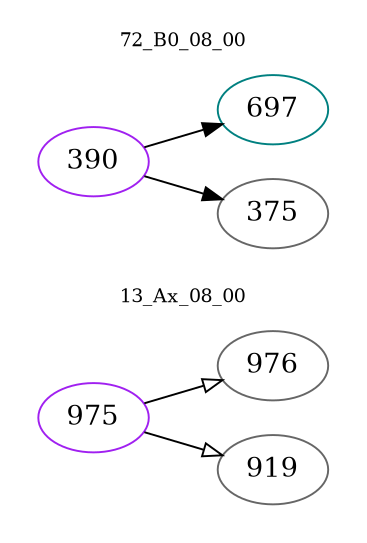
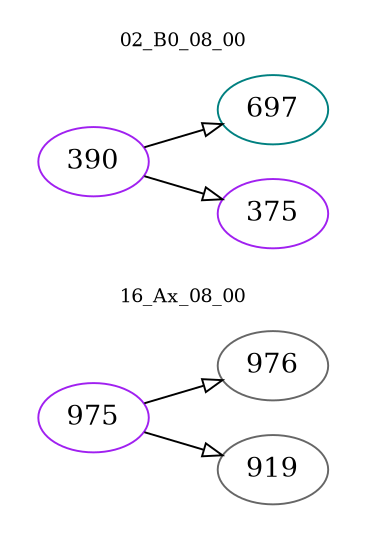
(183, 41) -> (183, 41)
(174, 138) -> (174, 138)
(174, 185) -> (174, 185)
(273, 214) -> (273, 214)
(183, 297) -> (183, 297)
